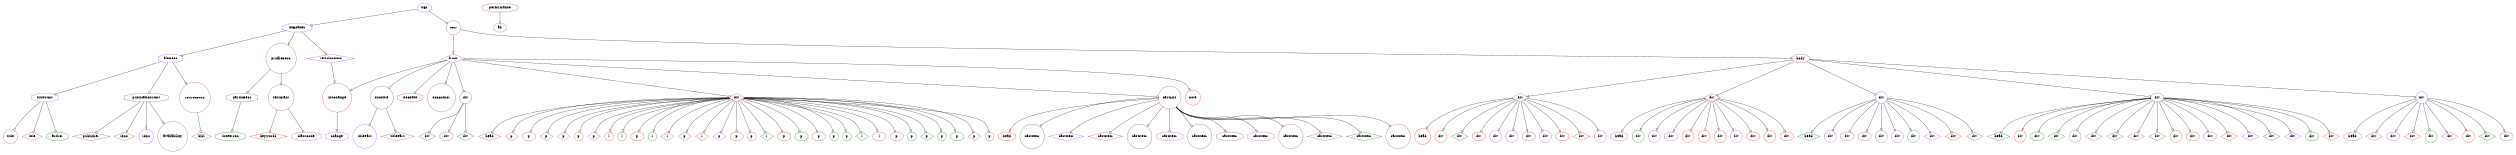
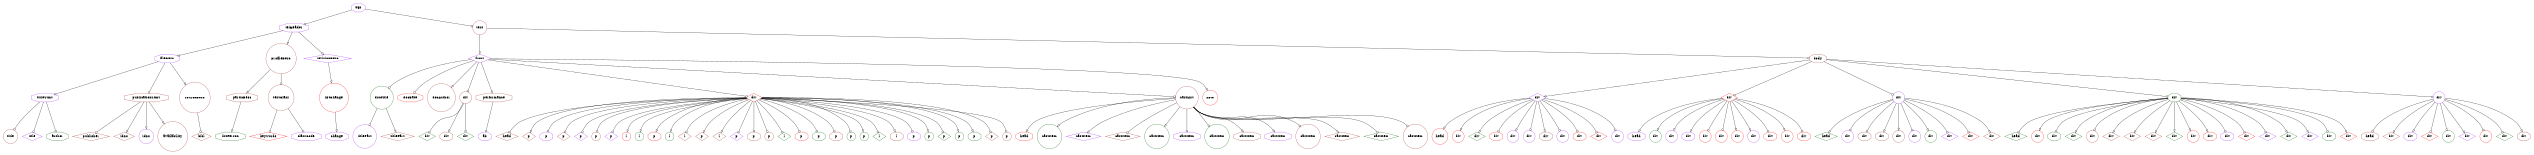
(398, 72) -> (486, 77)
